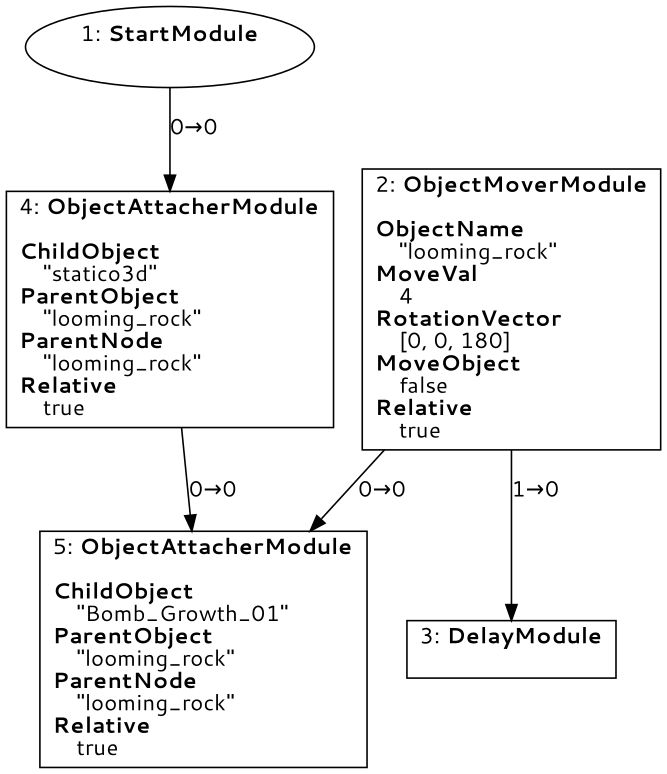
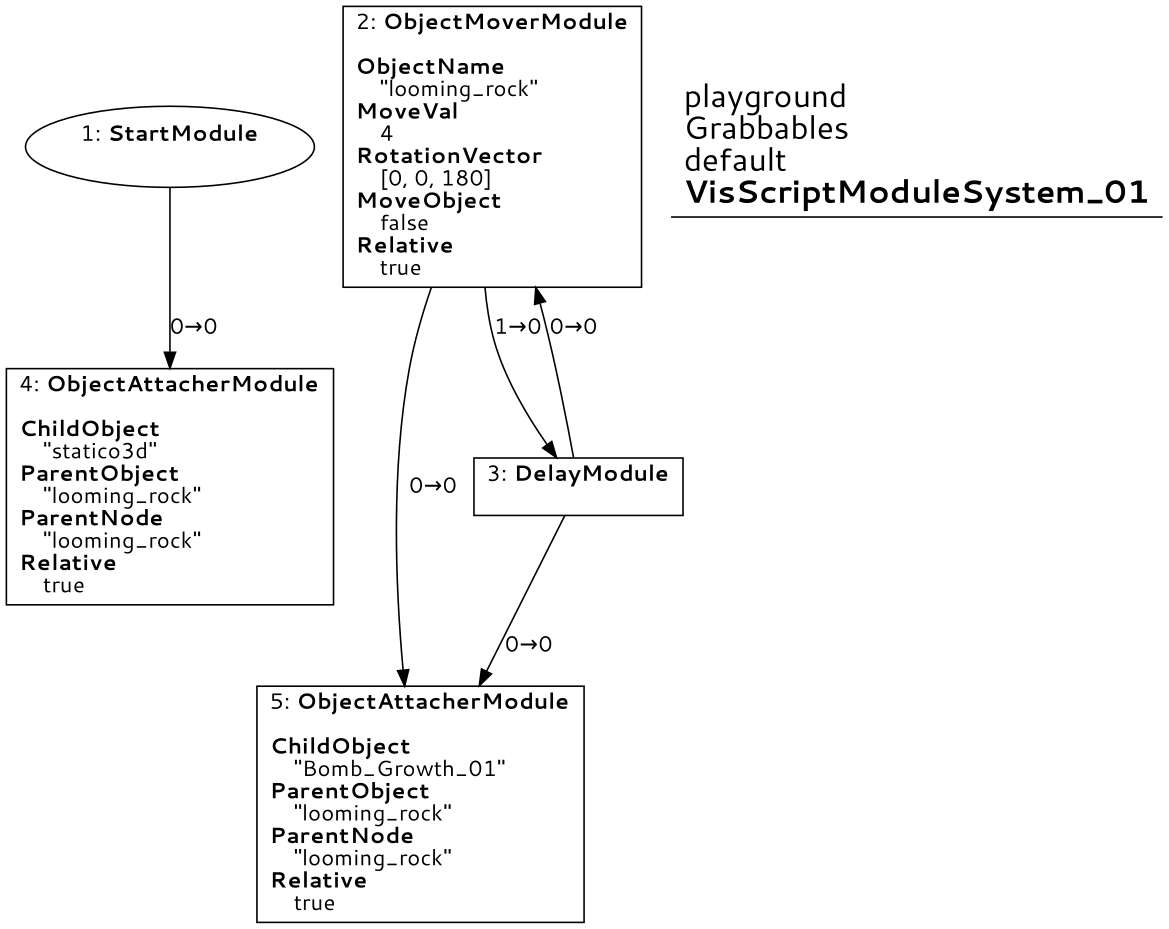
none -> (917, 147)
none -> (558, 380)
(186, 471) -> (526, 593)
